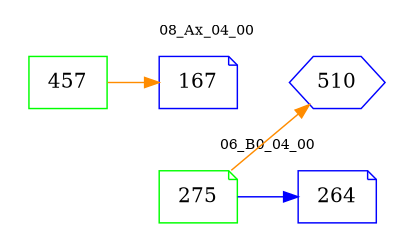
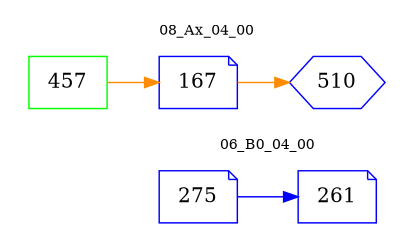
(265, 142) -> (256, 82)
(198, 197) -> (198, 197)
(337, 197) -> (337, 197)
